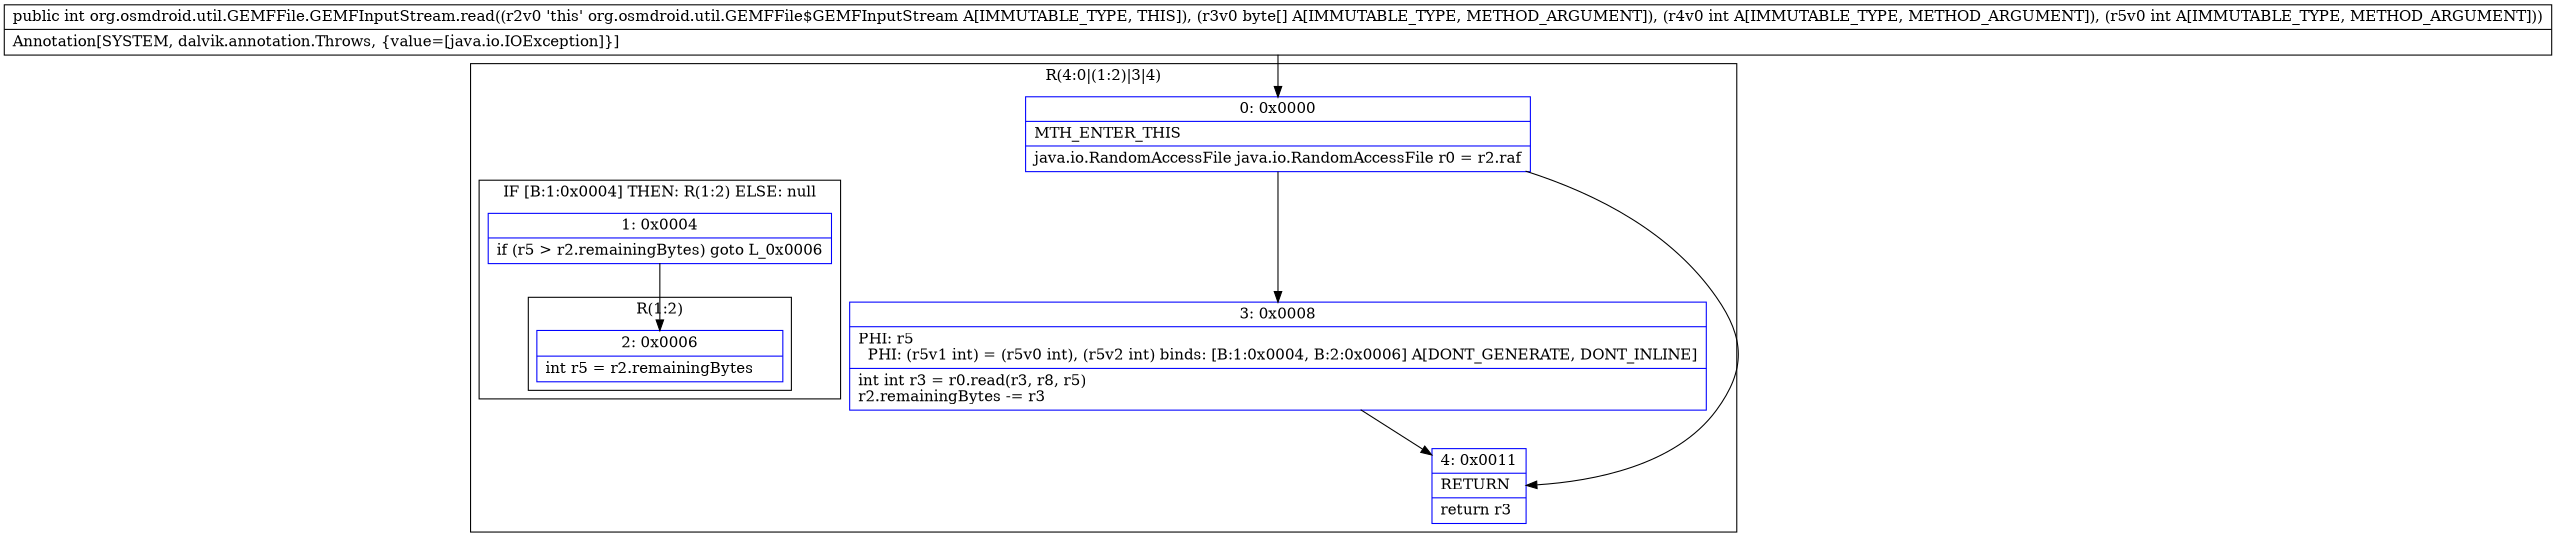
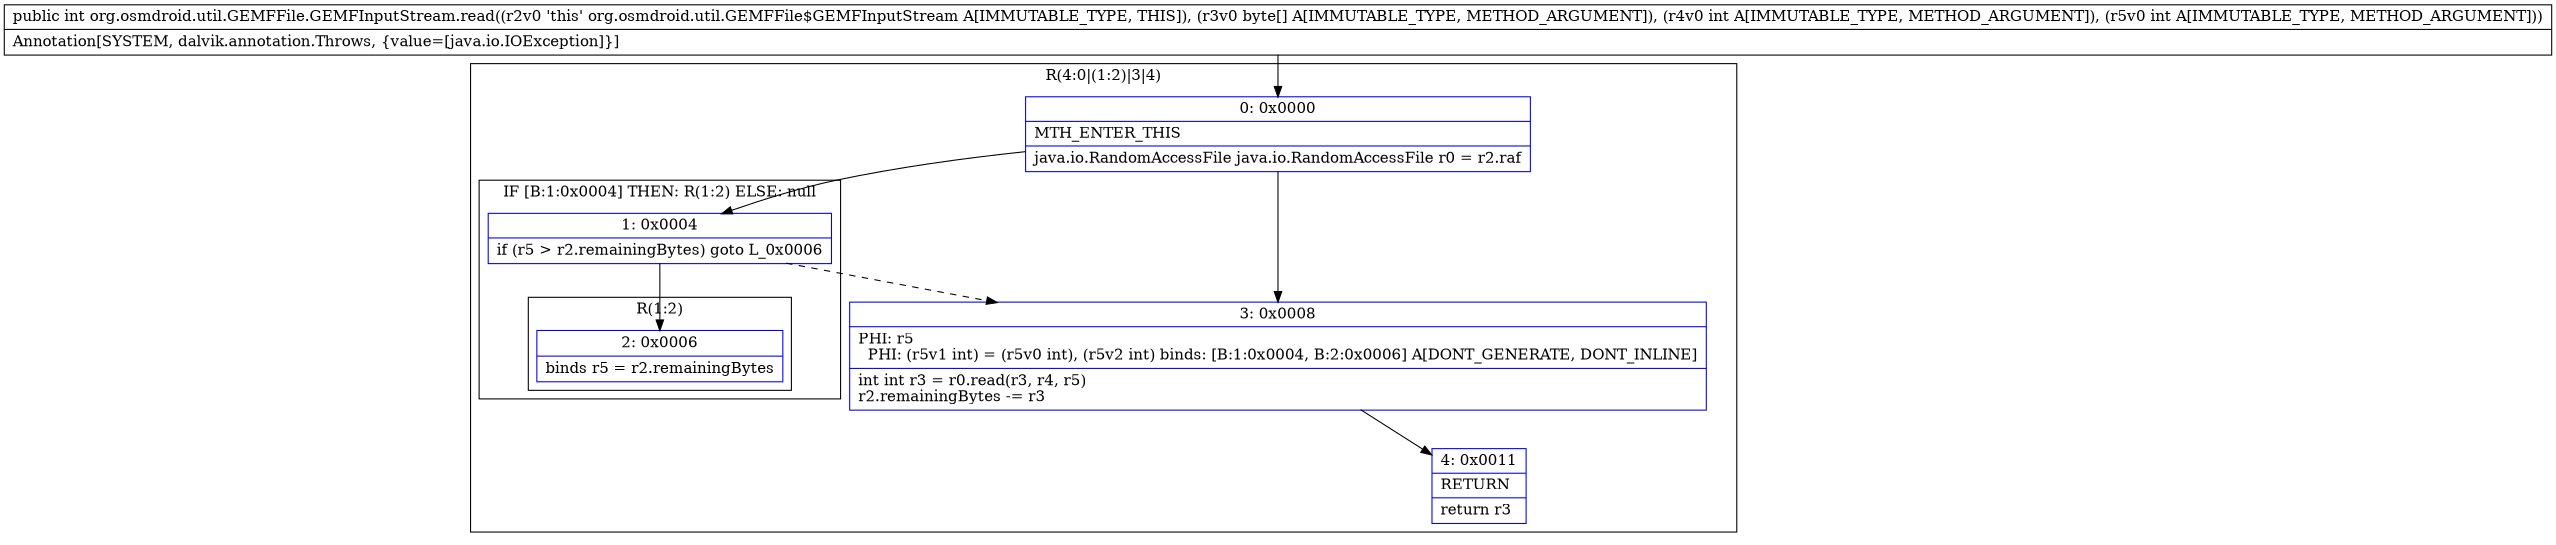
none -> (886, 282)
(1726, 312) -> (877, 172)
(650, 368) -> (660, 368)
(973, 381) -> (973, 381)
